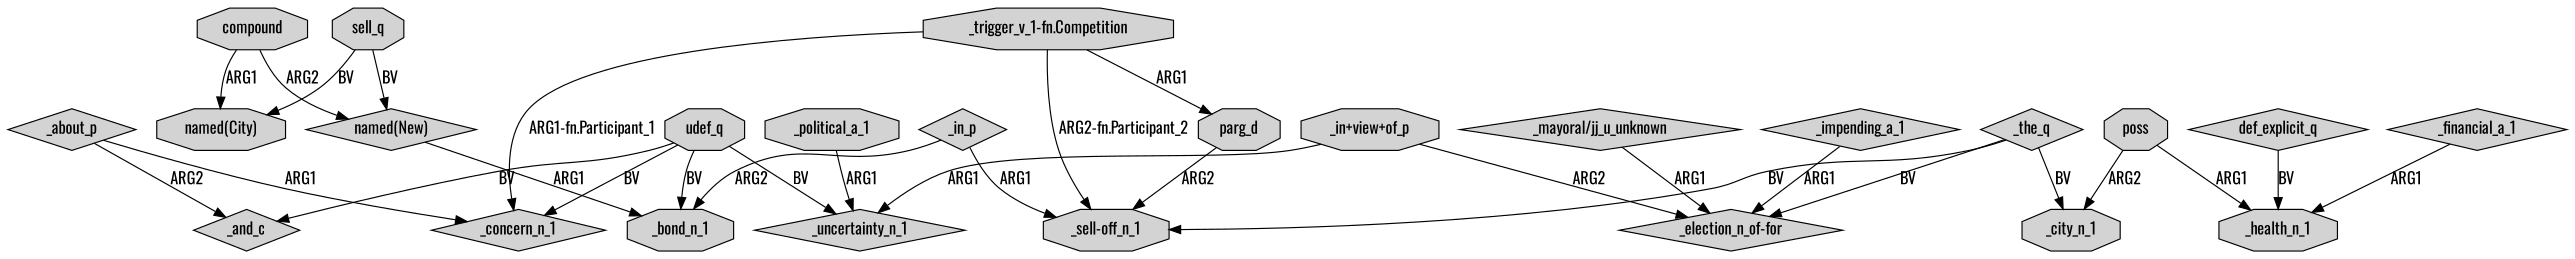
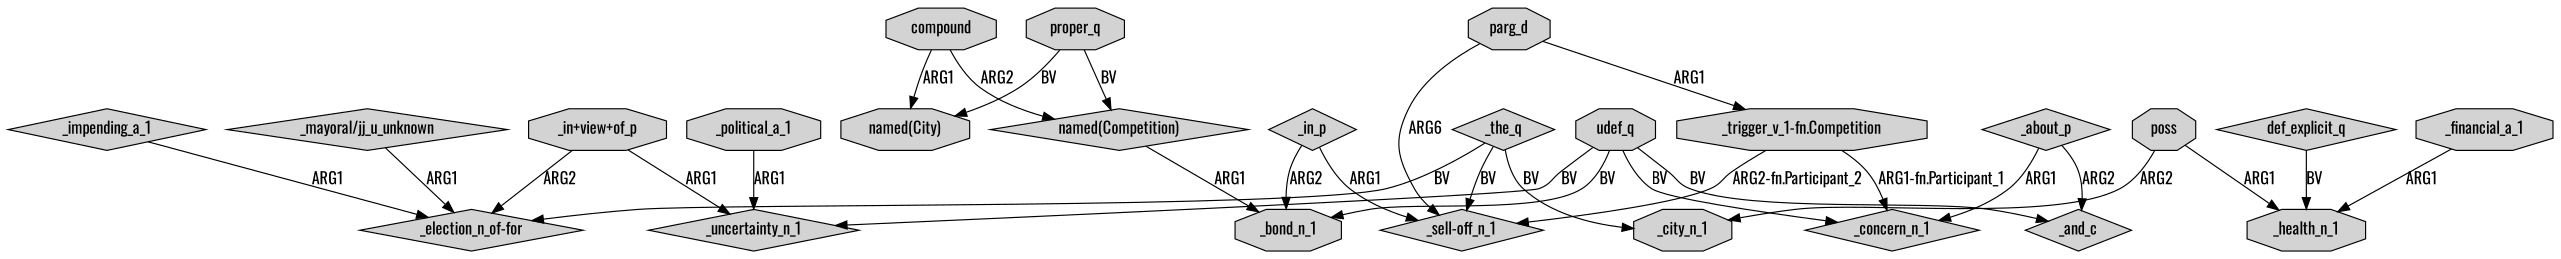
(368, 29) -> (1075, 29)
(1144, 79) -> (1638, 73)
(391, 130) -> (1119, 130)
(2477, 130) -> (2485, 130)
(1198, 180) -> (1425, 130)
(1106, 230) -> (1462, 230)
